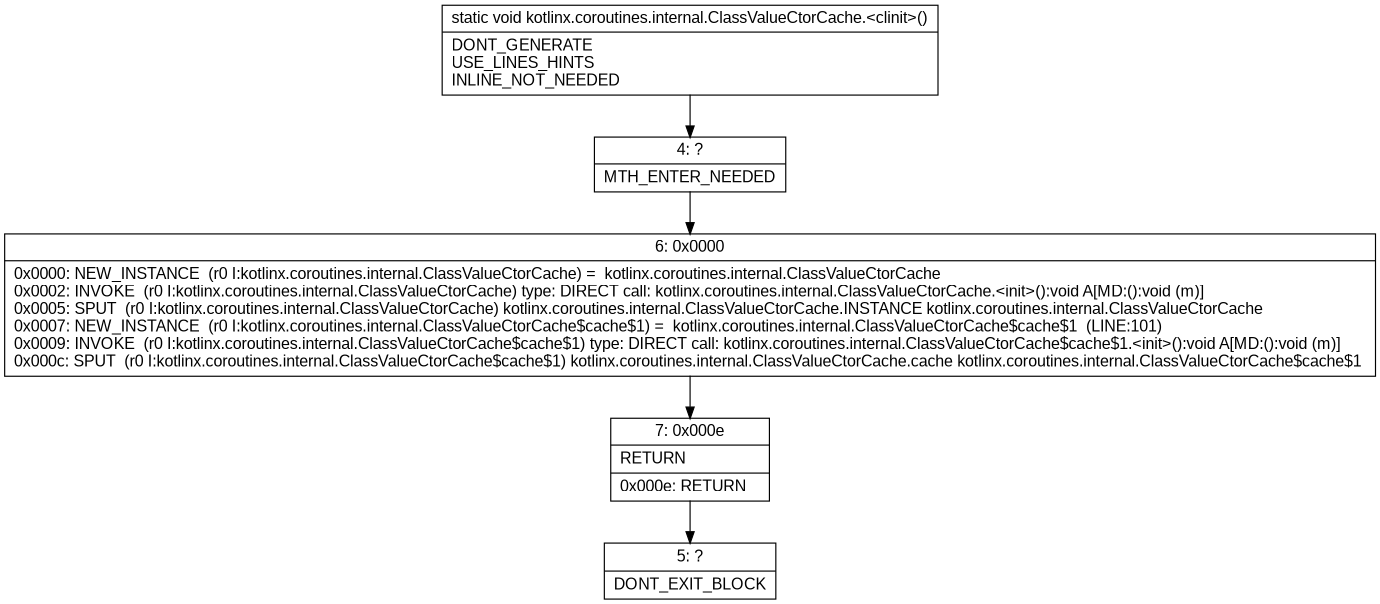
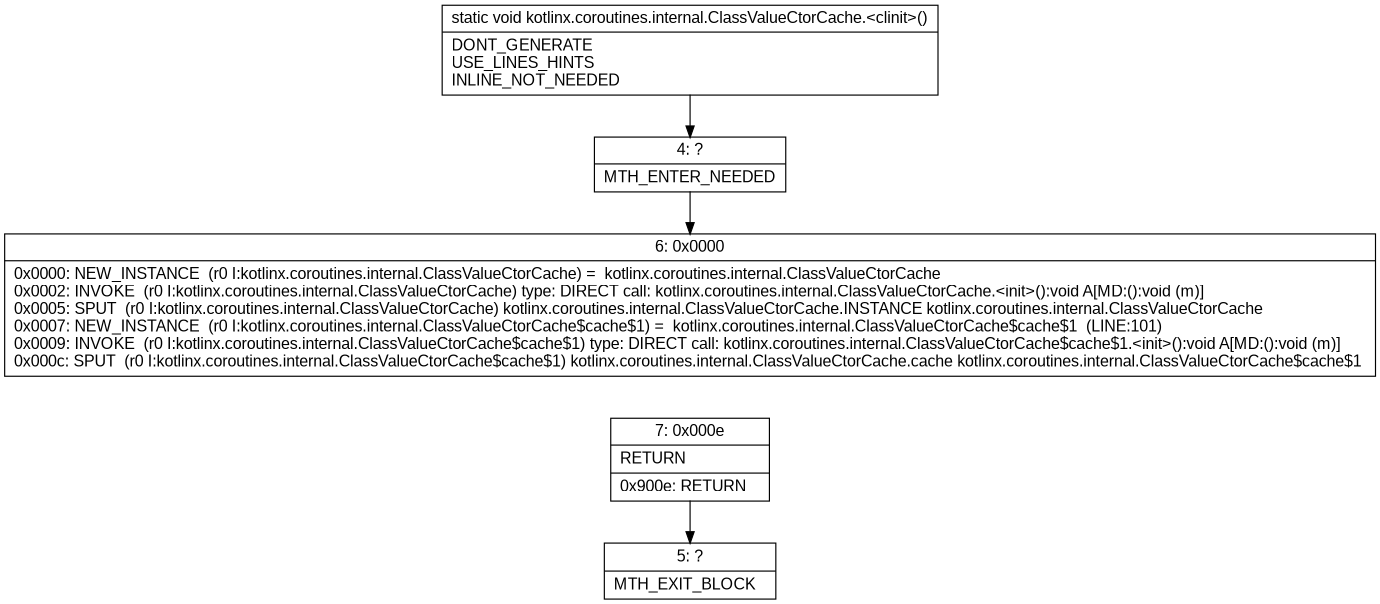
(690, 391) -> none
(690, 487) -> (690, 487)
(690, 584) -> (685, 584)
